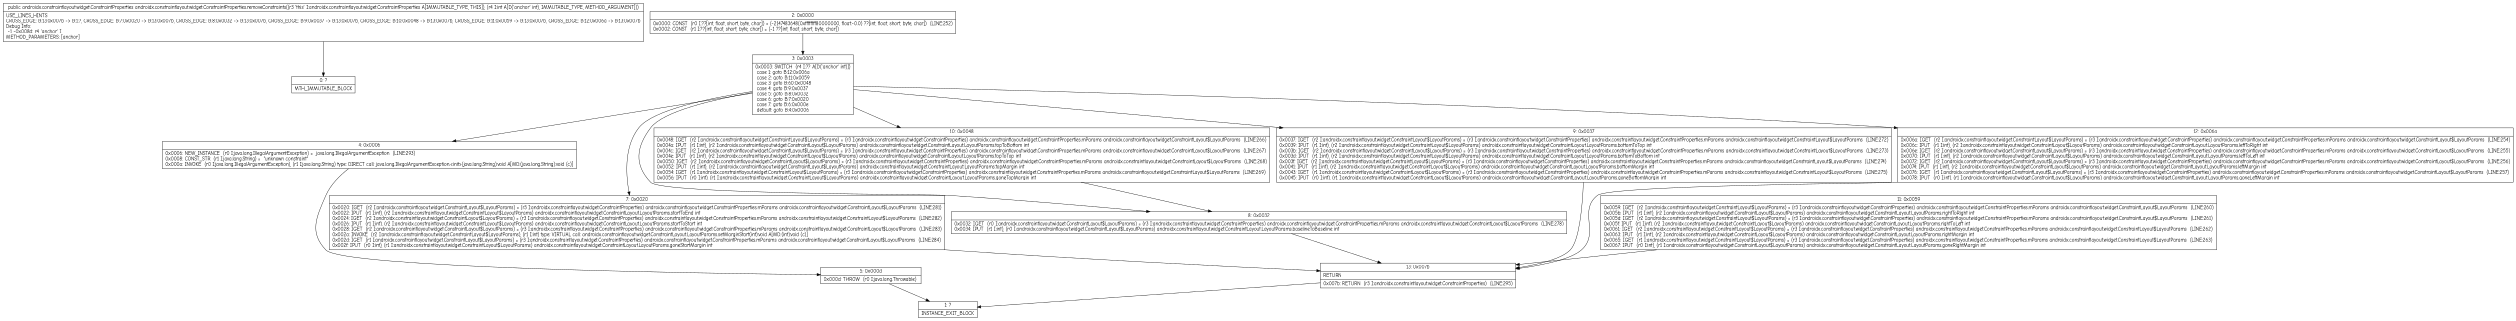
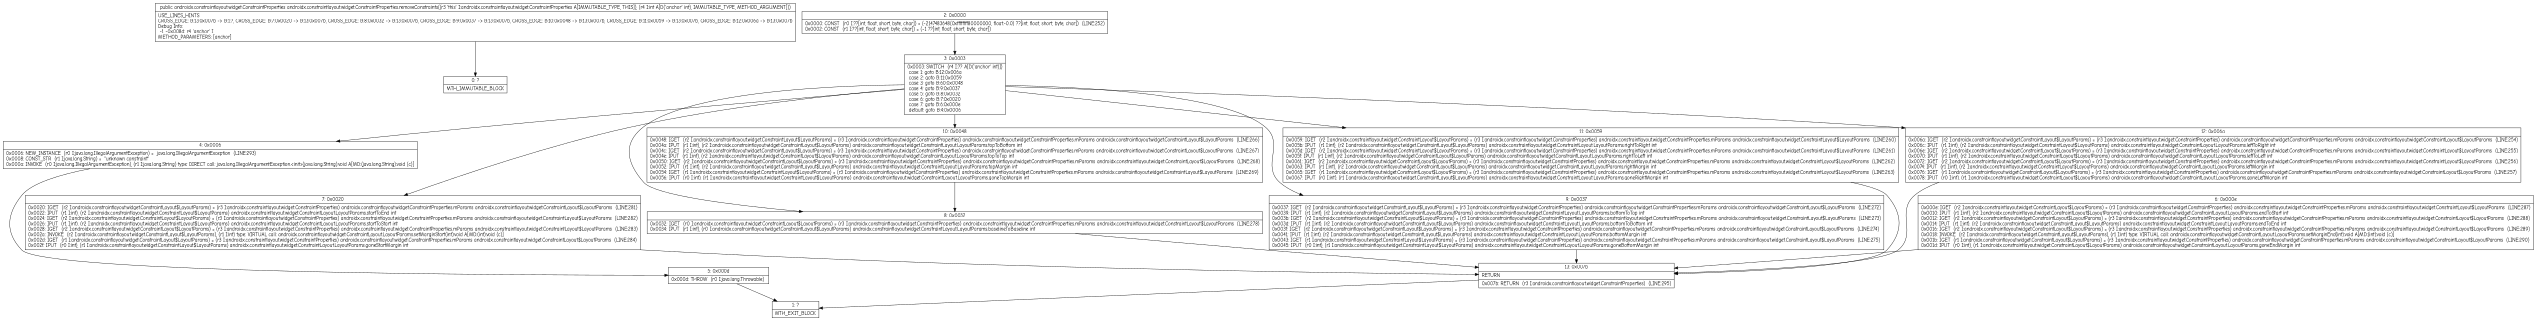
none -> (1174, 109)
none -> (2226, 223)
(948, 313) -> (796, 313)
